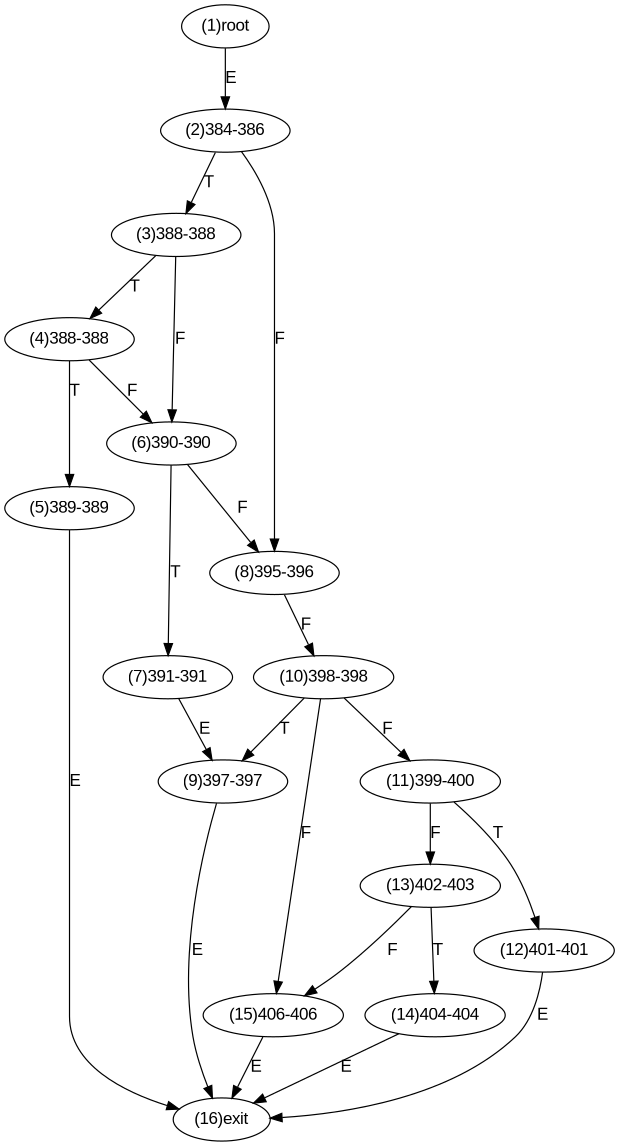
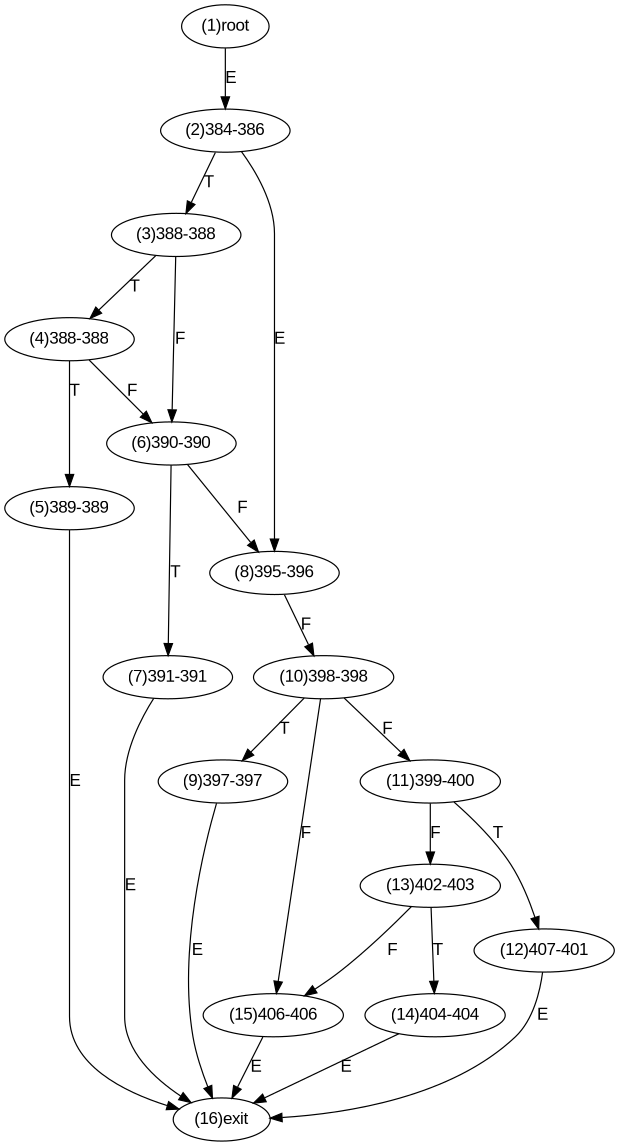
(280, 339) -> (280, 339)
(192, 724) -> (125, 905)
(544, 950) -> (544, 950)
